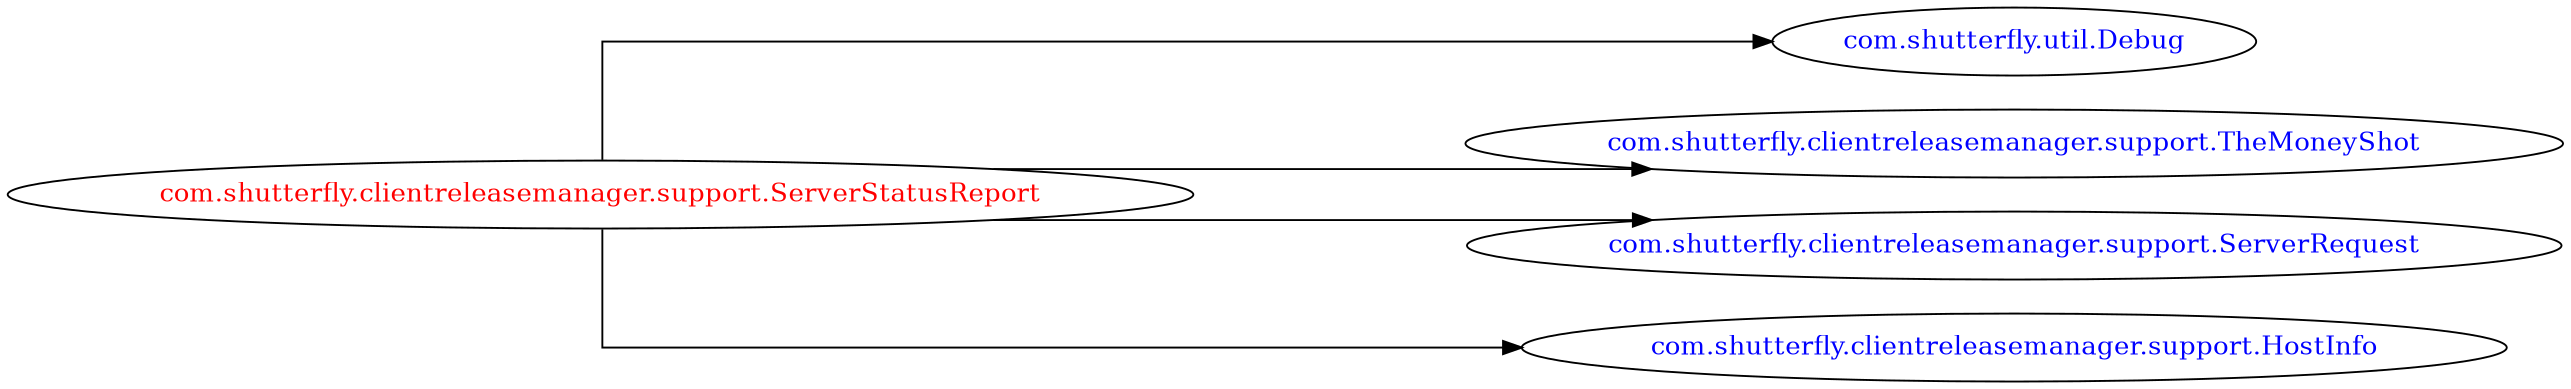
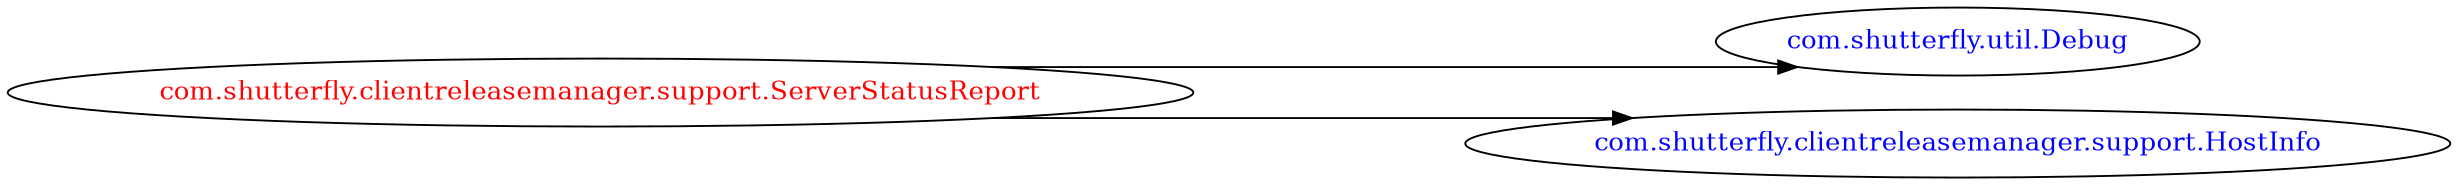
(2014, 144) -> none
(2014, 246) -> none
